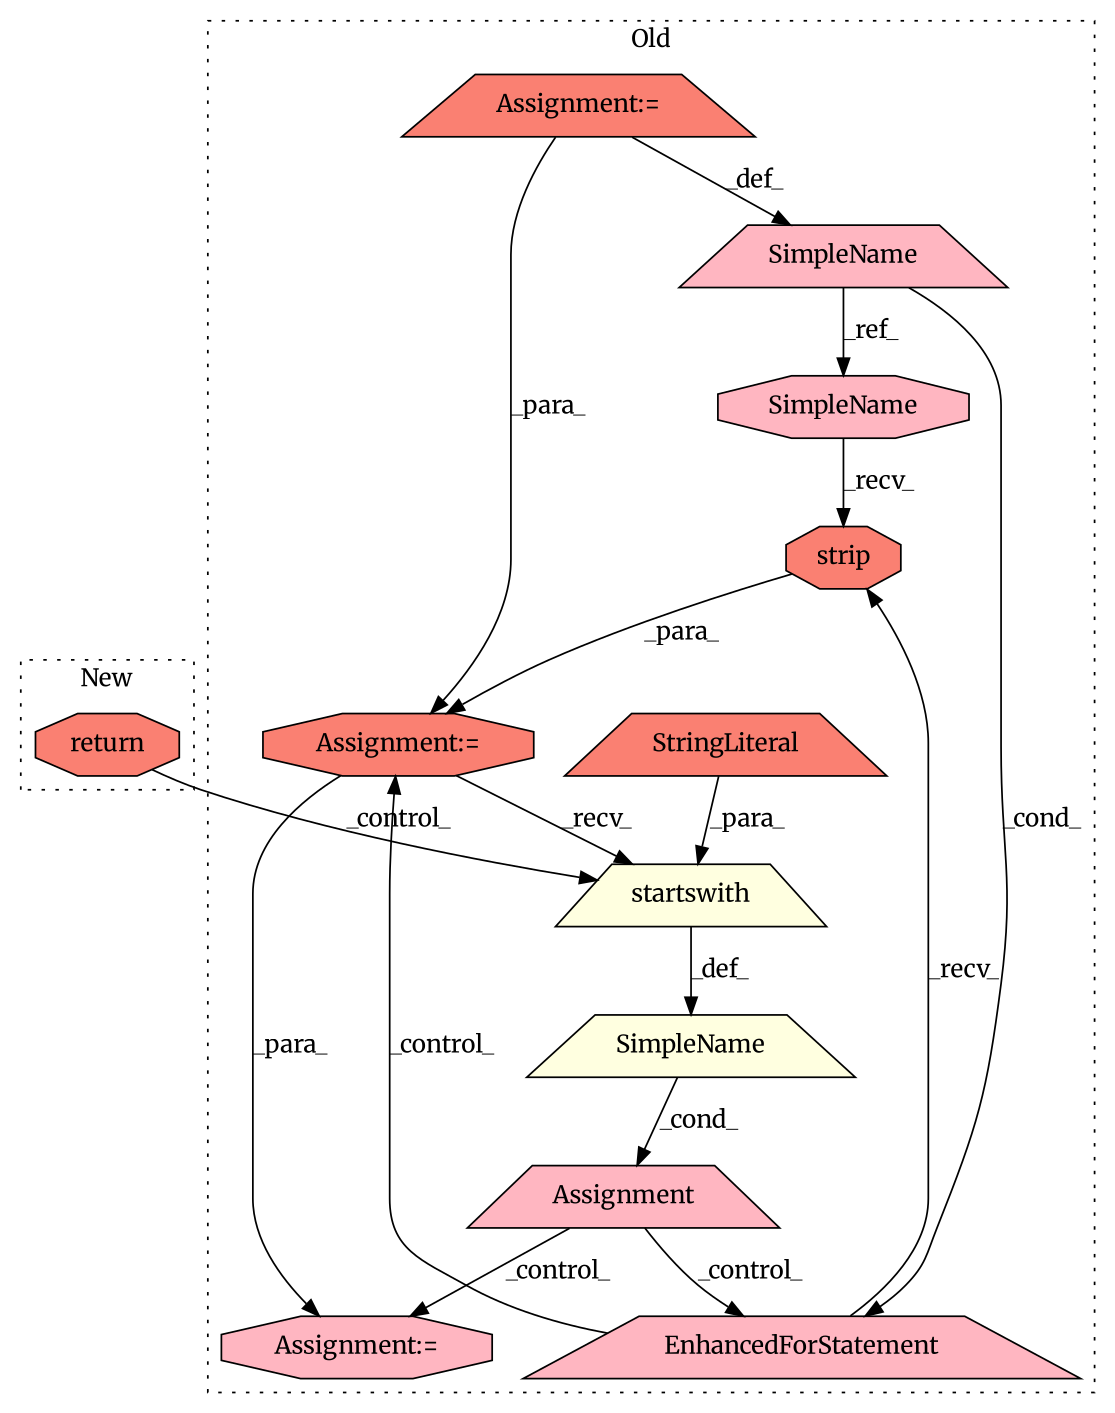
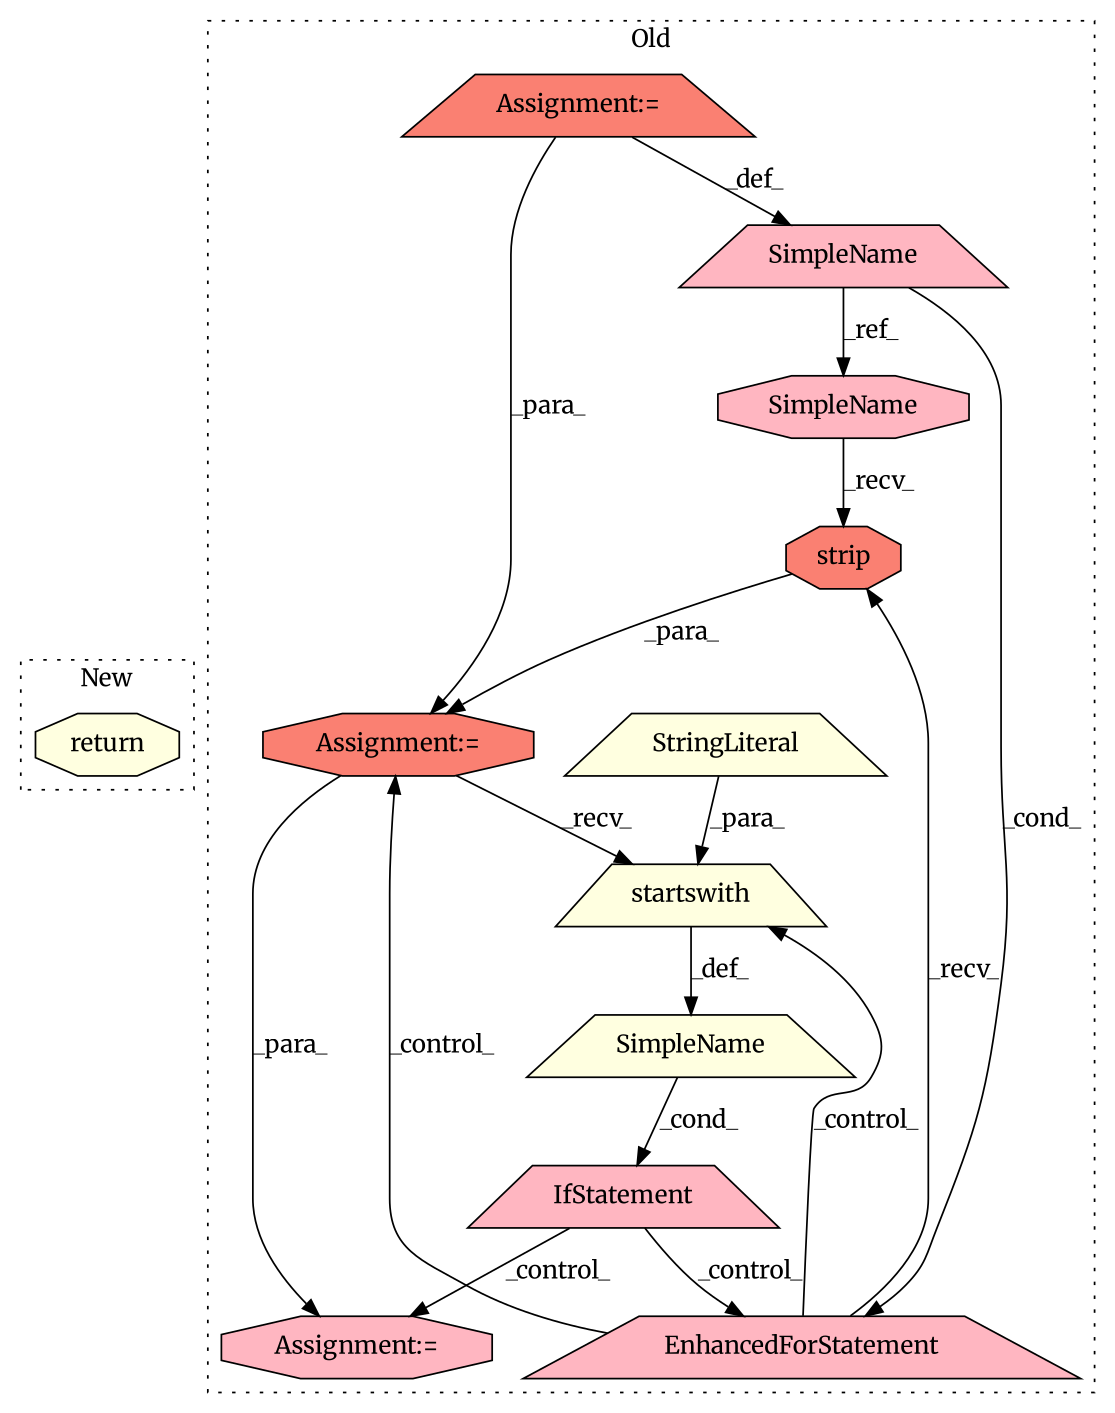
(107, 745) -> (107, 745)
(726, 745) -> (726, 745)
(363, 835) -> (832, 1095)
(624, 1197) -> (624, 1197)
